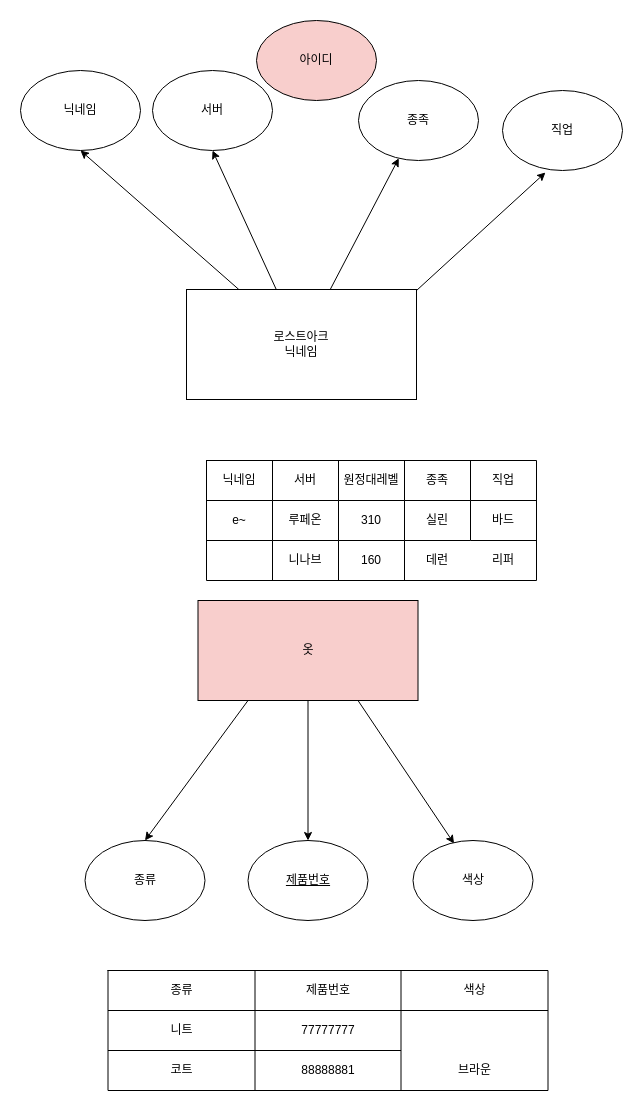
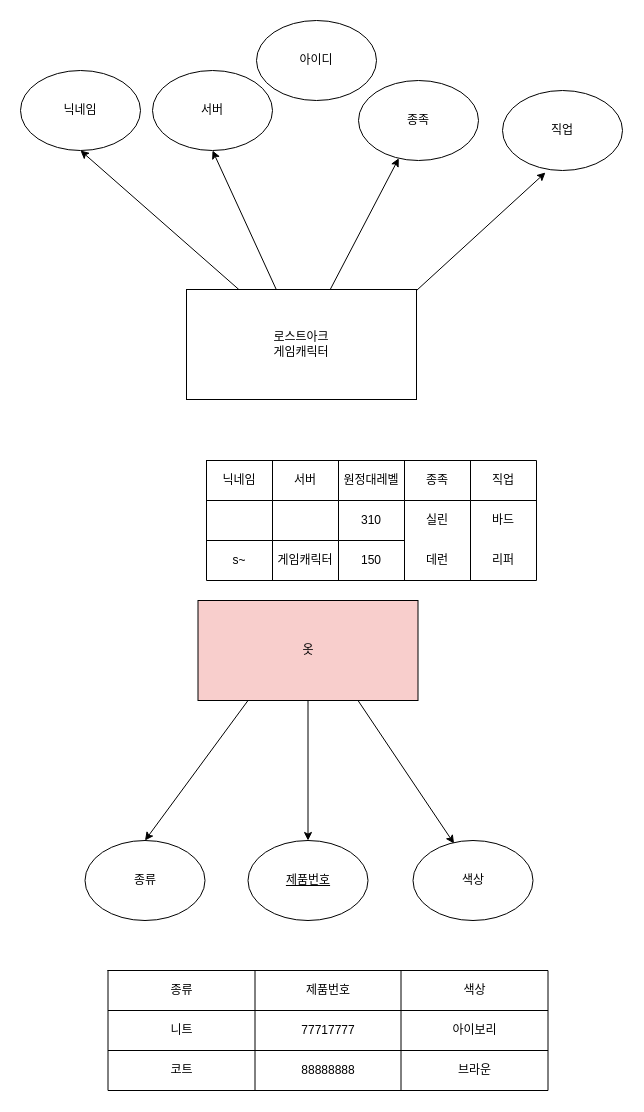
(317, 61) -> (317, 61)
(302, 345) -> (302, 345)
(240, 521) -> none
(306, 521) -> none
none -> (240, 561)
(306, 561) -> (306, 561)
(372, 561) -> (372, 561)
(329, 1031) -> (329, 1031)
none -> (475, 1031)
(329, 1071) -> (329, 1071)
